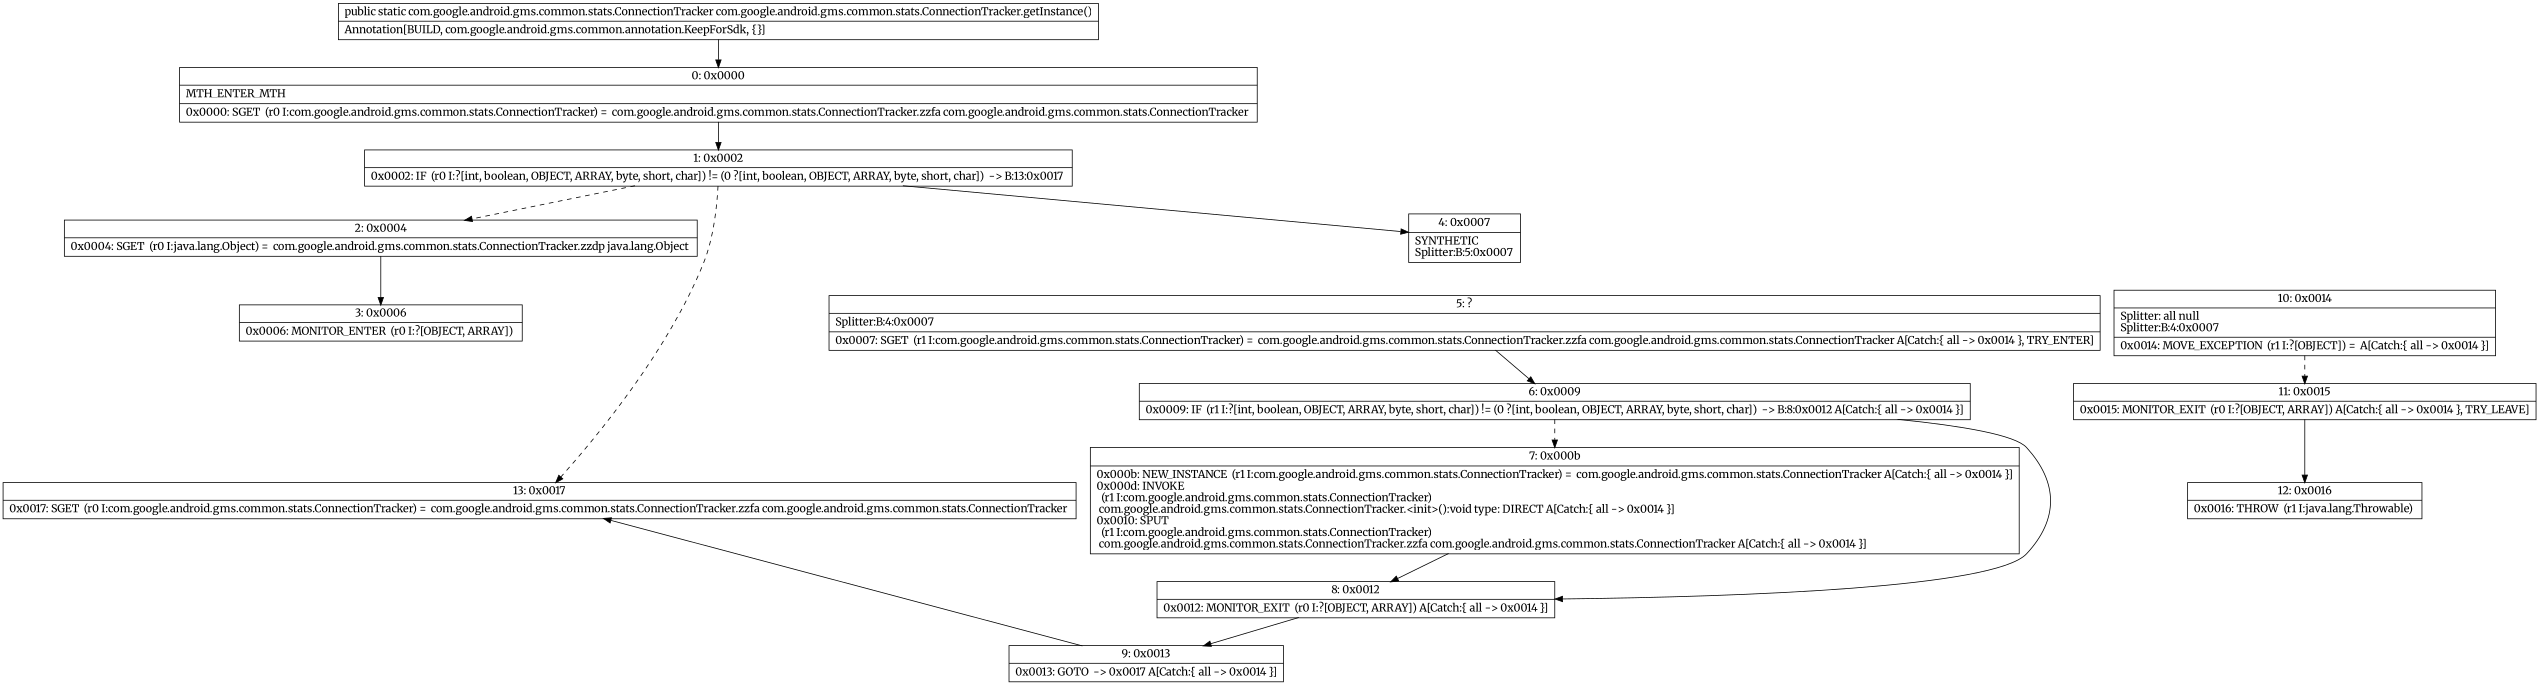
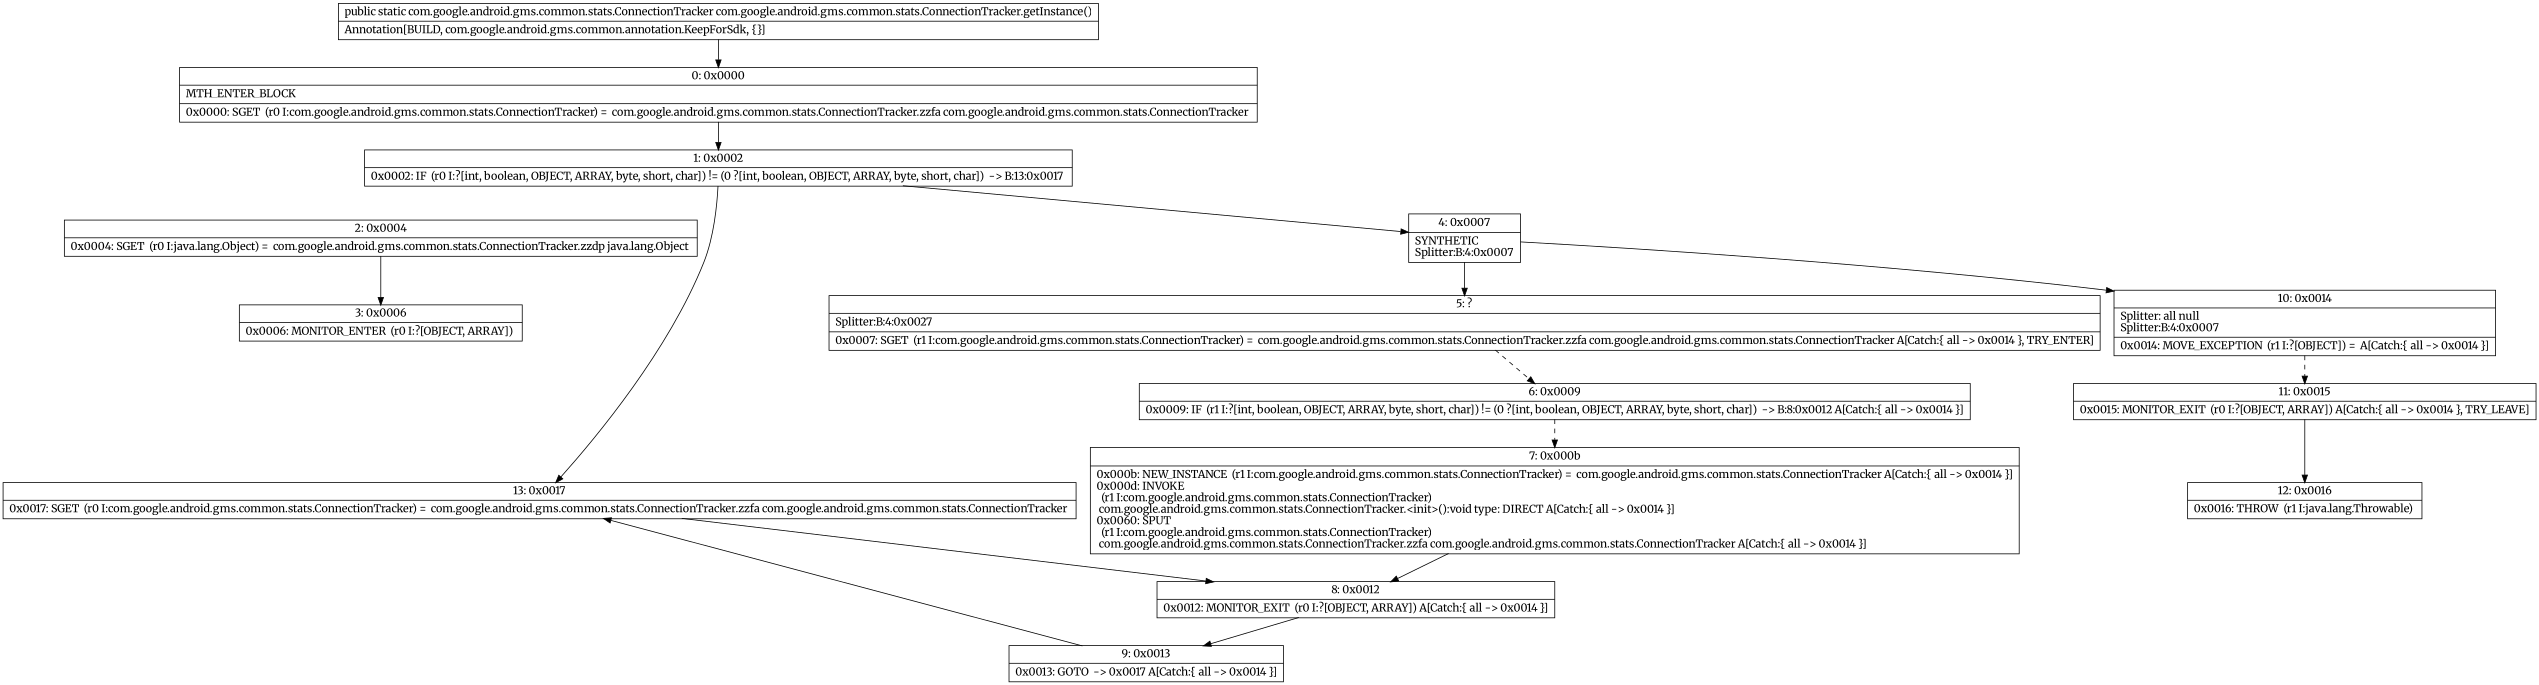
(236, 94) -> (241, 94)
(554, 202) -> none
(1464, 253) -> (1465, 253)
none -> (1814, 262)
none -> (1465, 275)
(885, 322) -> (884, 322)
(662, 343) -> (662, 343)
(1512, 364) -> (1512, 364)
(1135, 521) -> (1136, 521)
(1923, 581) -> (944, 550)
